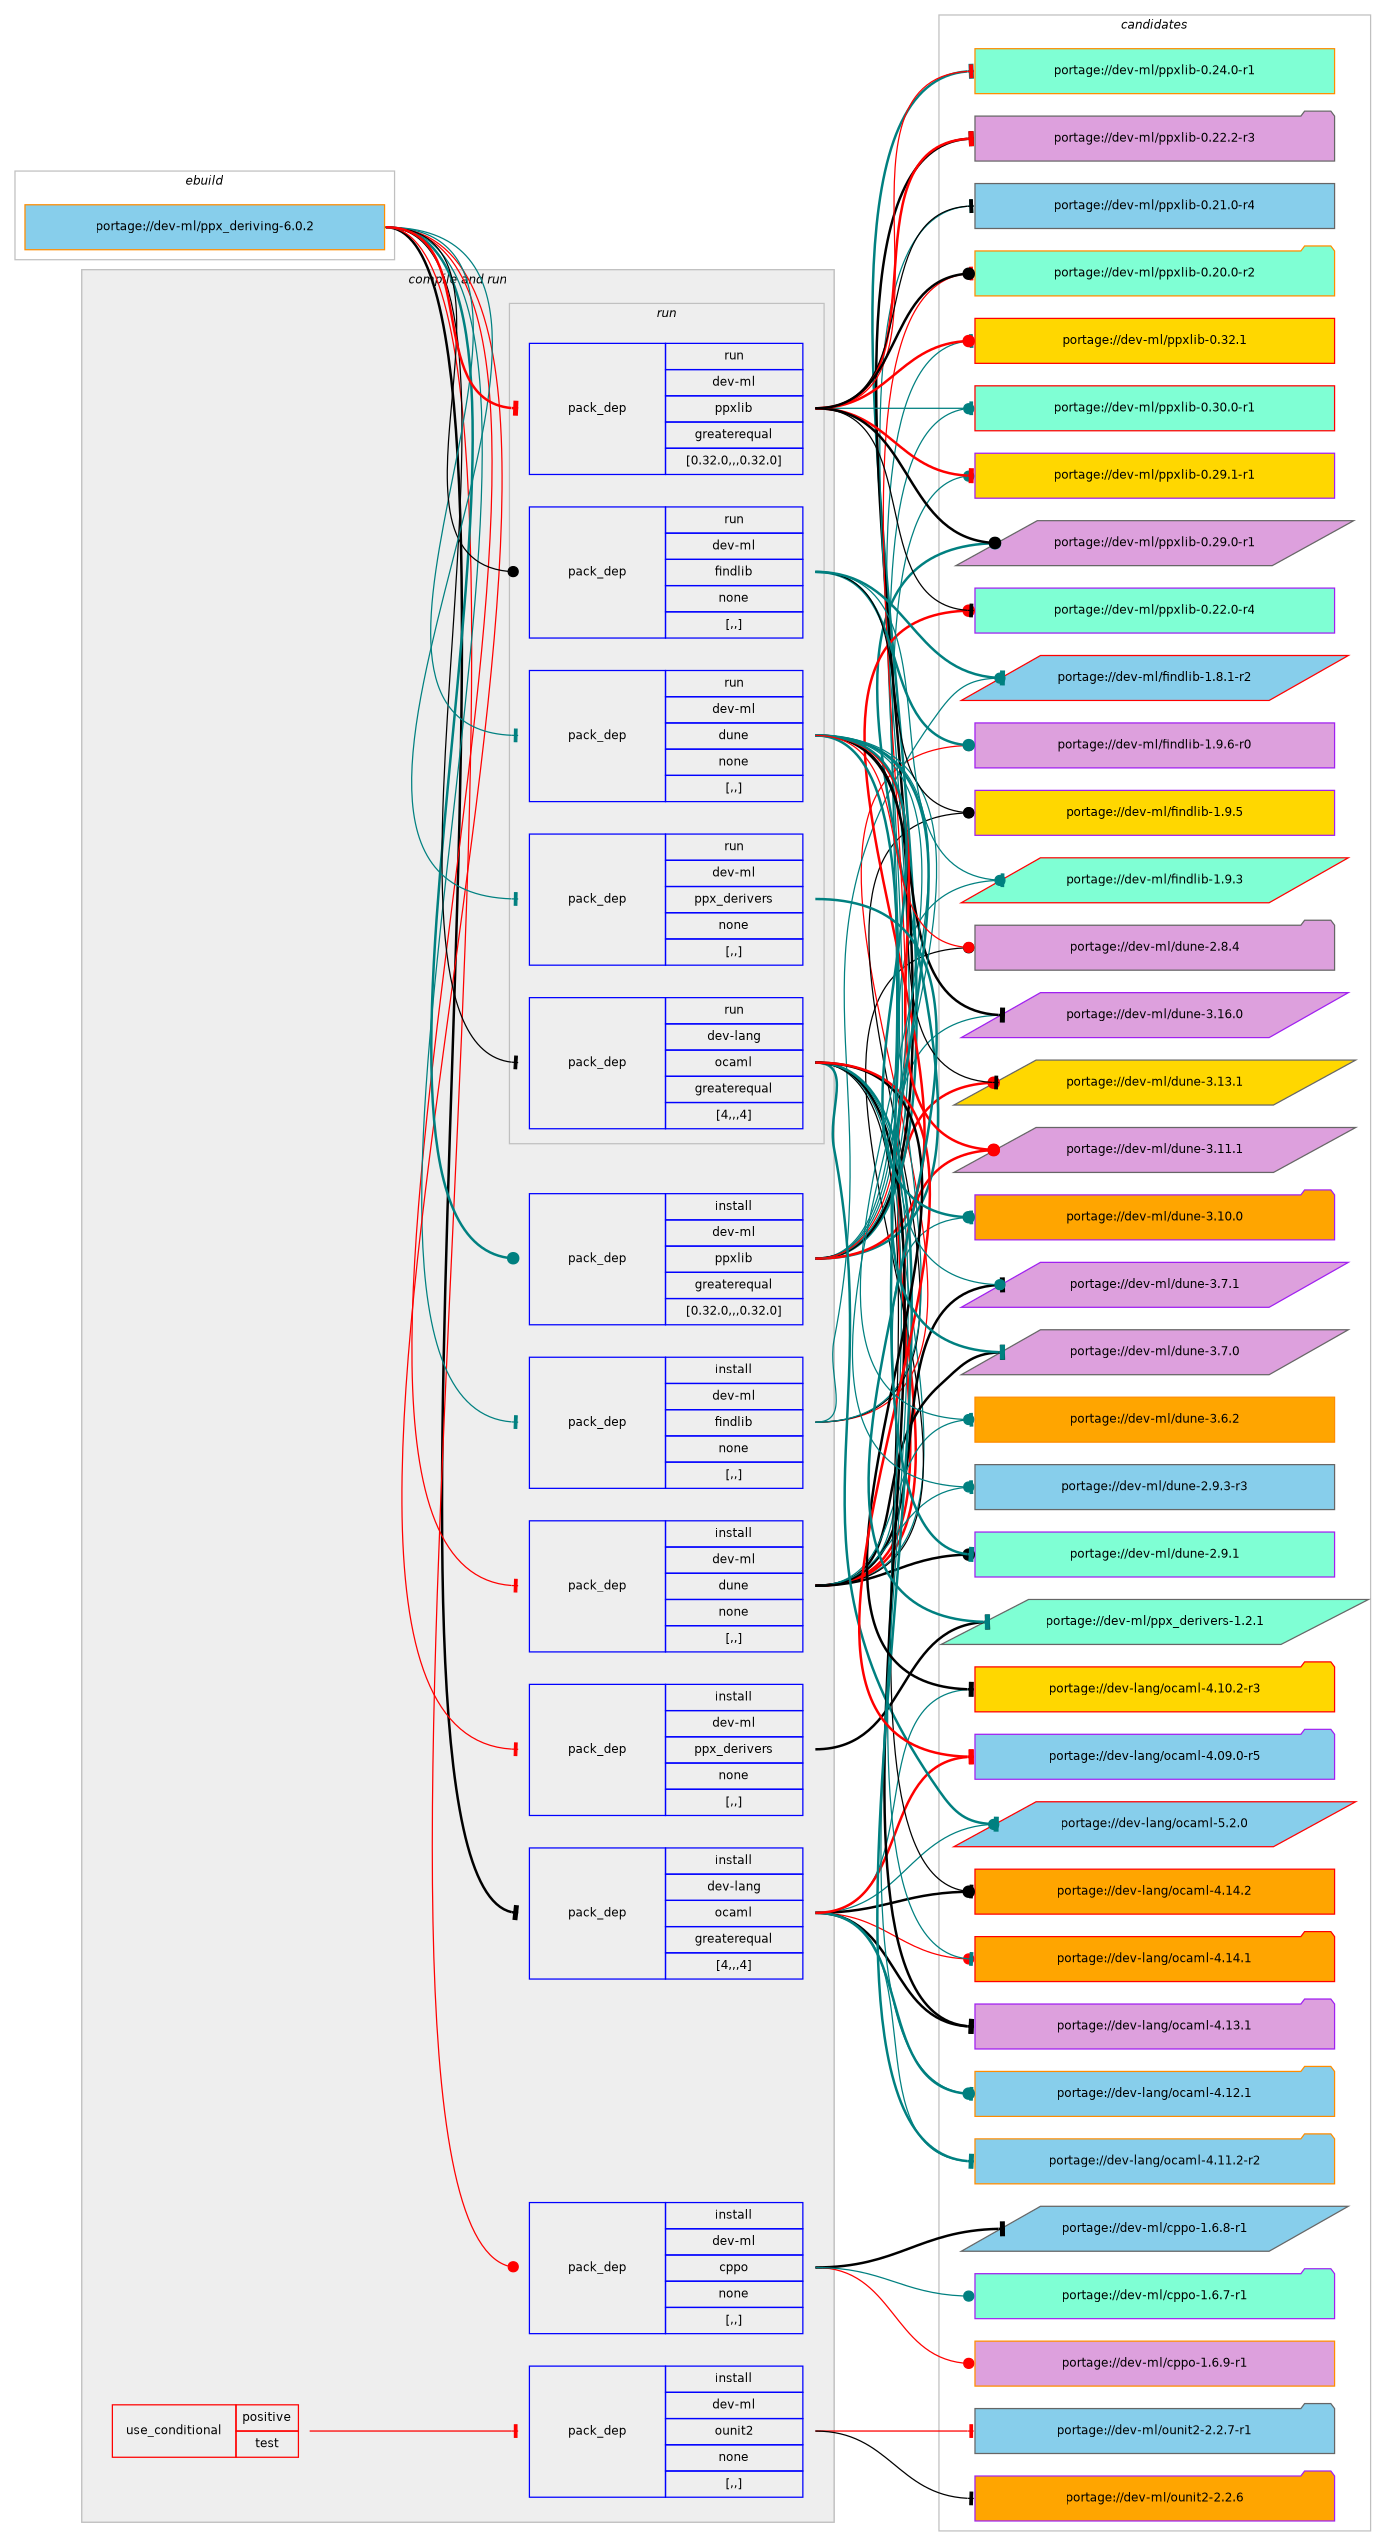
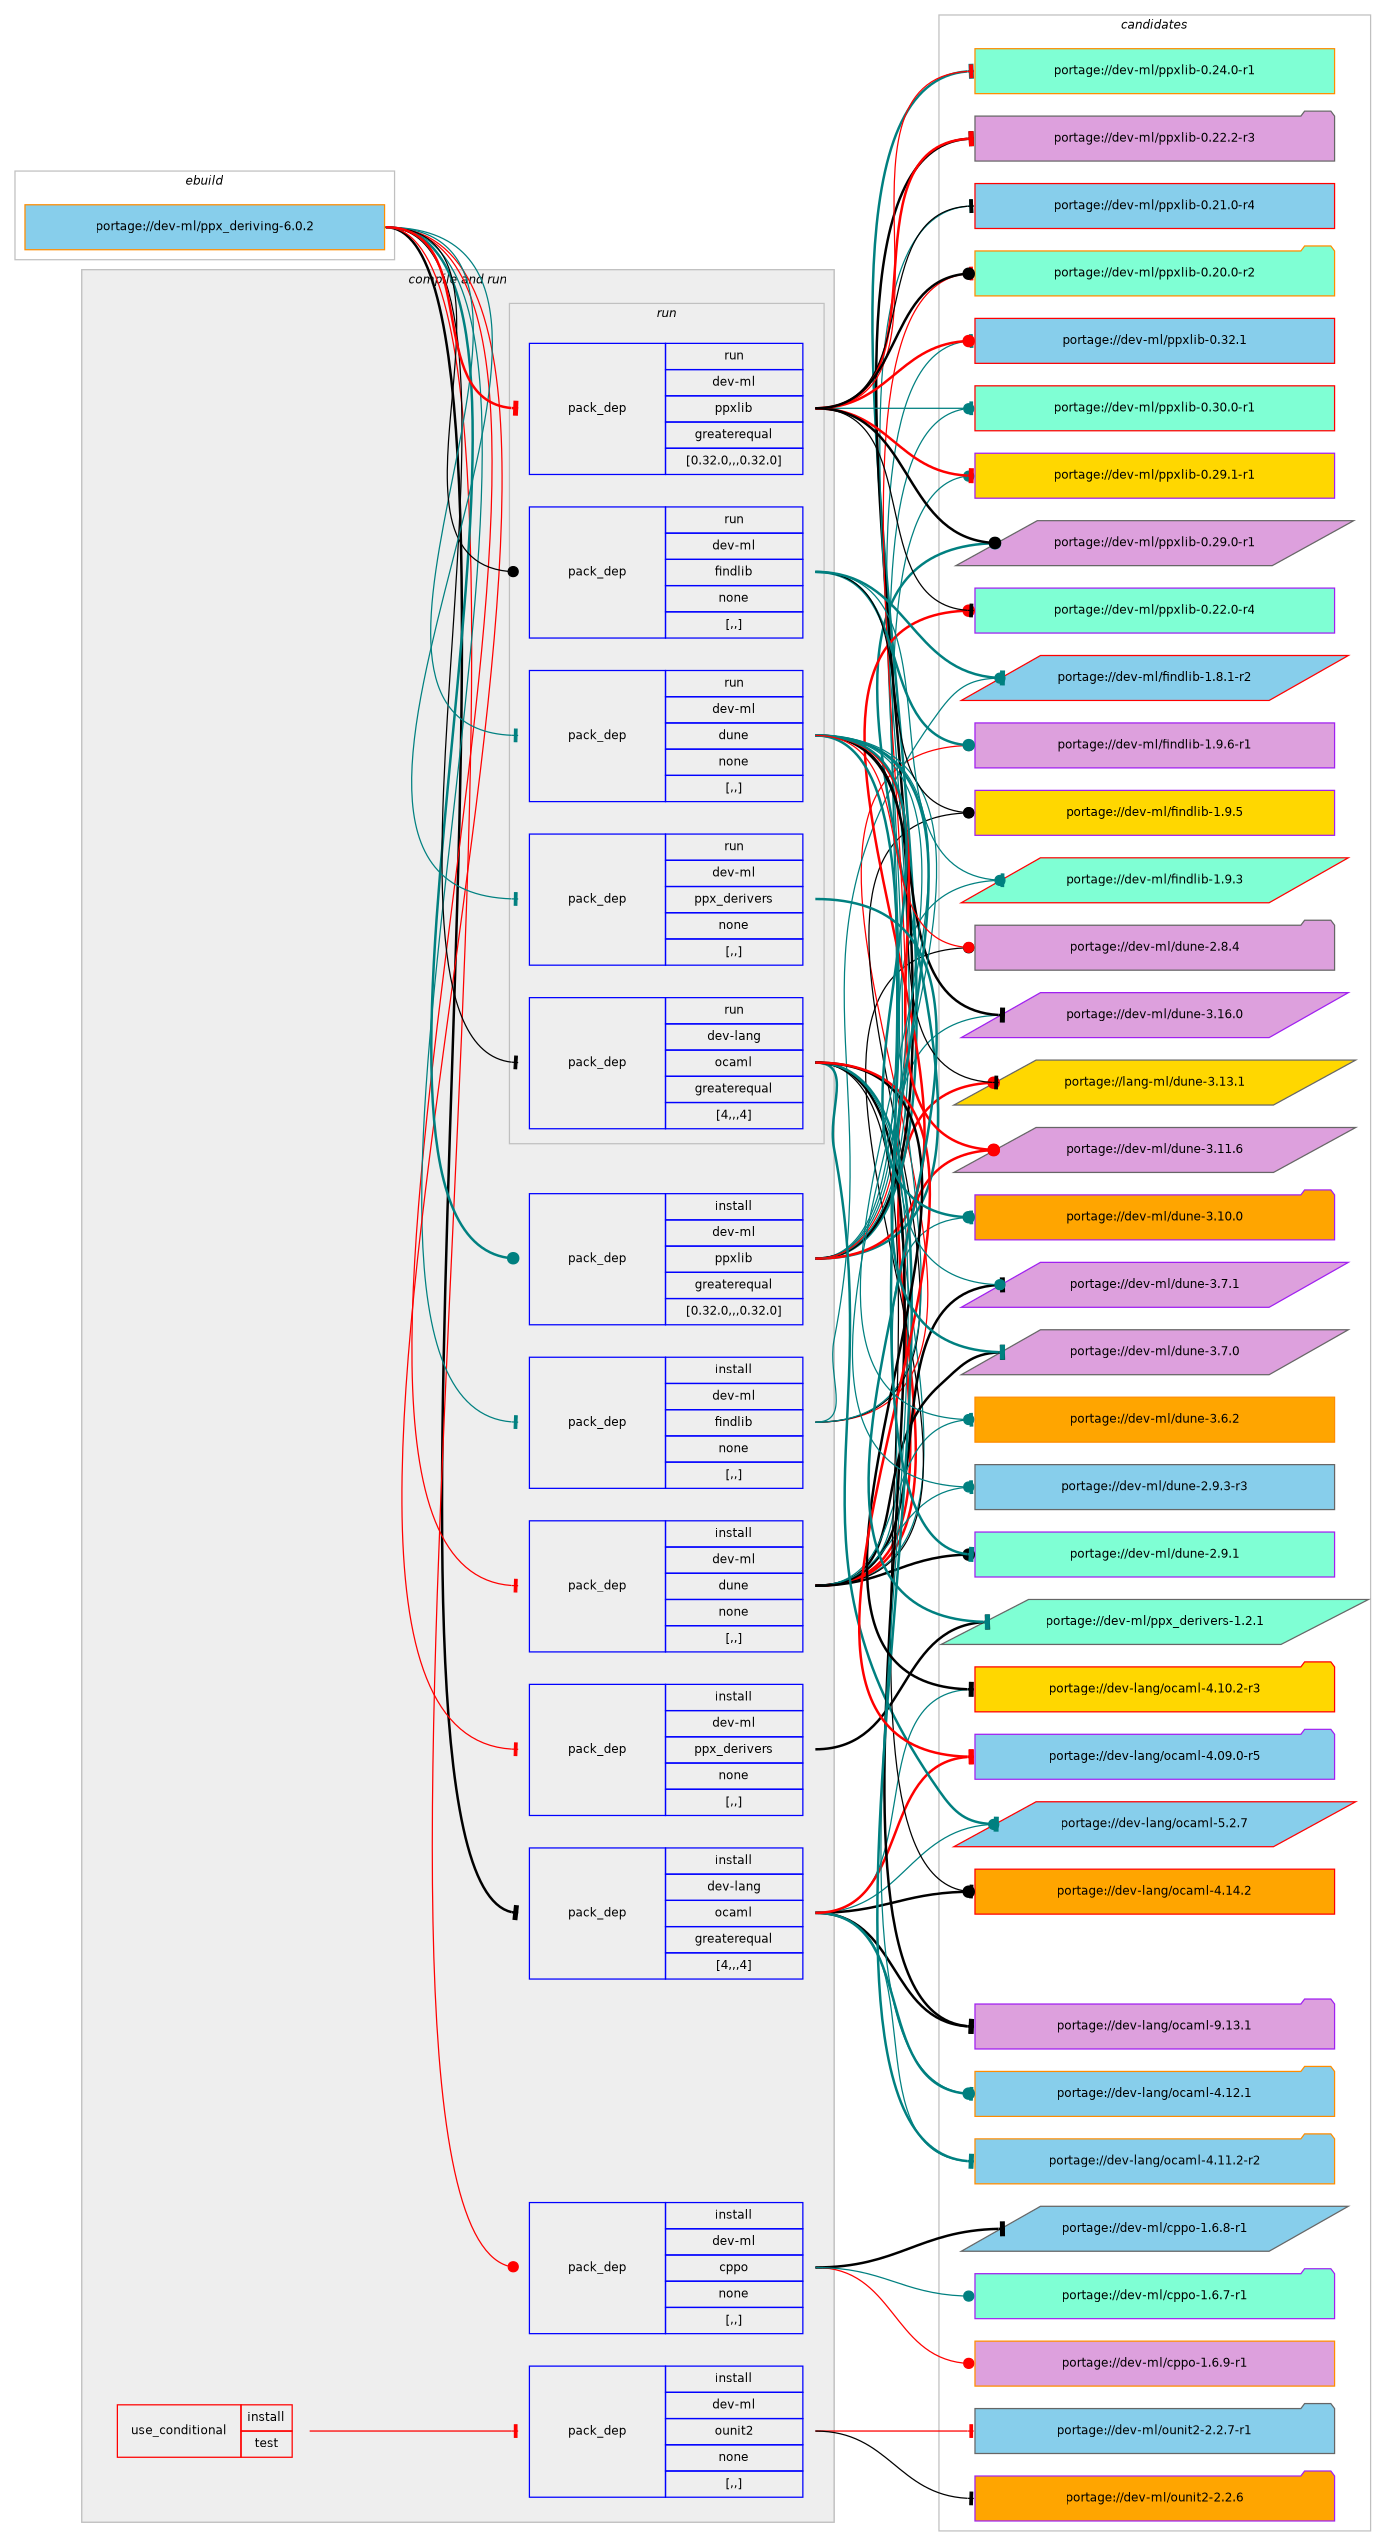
(1155, 206) -> (1155, 206)
(1155, 341) -> (1155, 341)
(1155, 745) -> (1155, 745)
(1155, 1083) -> (1155, 1083)
(1155, 1150) -> (1155, 1150)
(1155, 1824) -> (1155, 1824)
(1155, 1959) -> none
(1155, 2026) -> (1155, 2026)
(267, 2417) -> (267, 2417)
